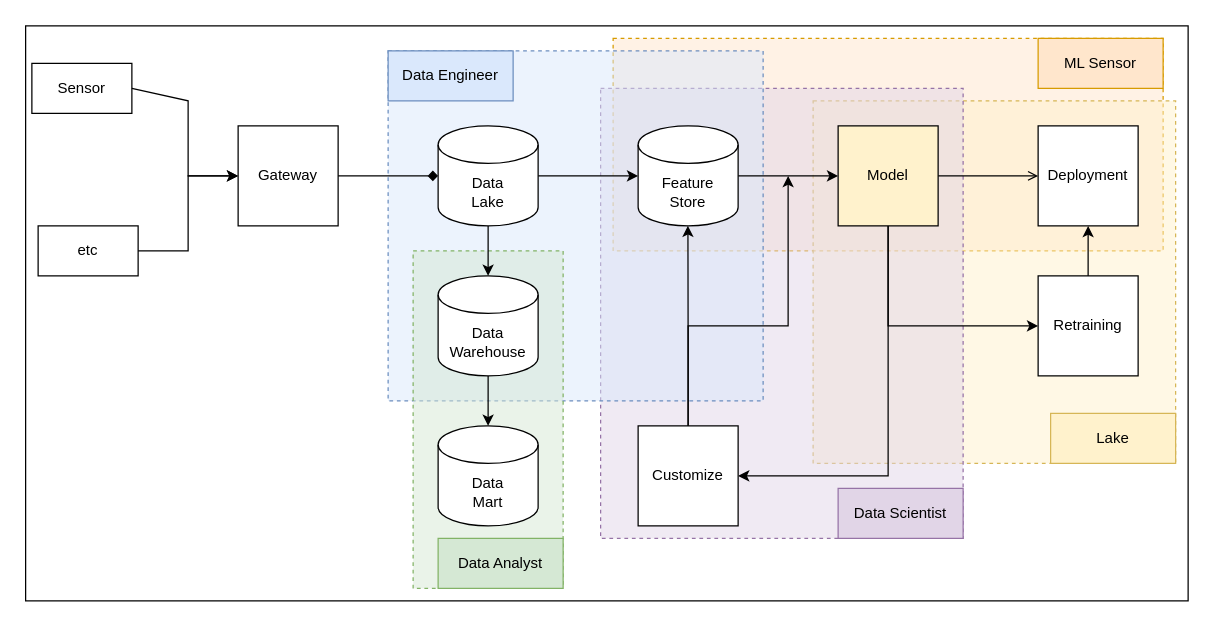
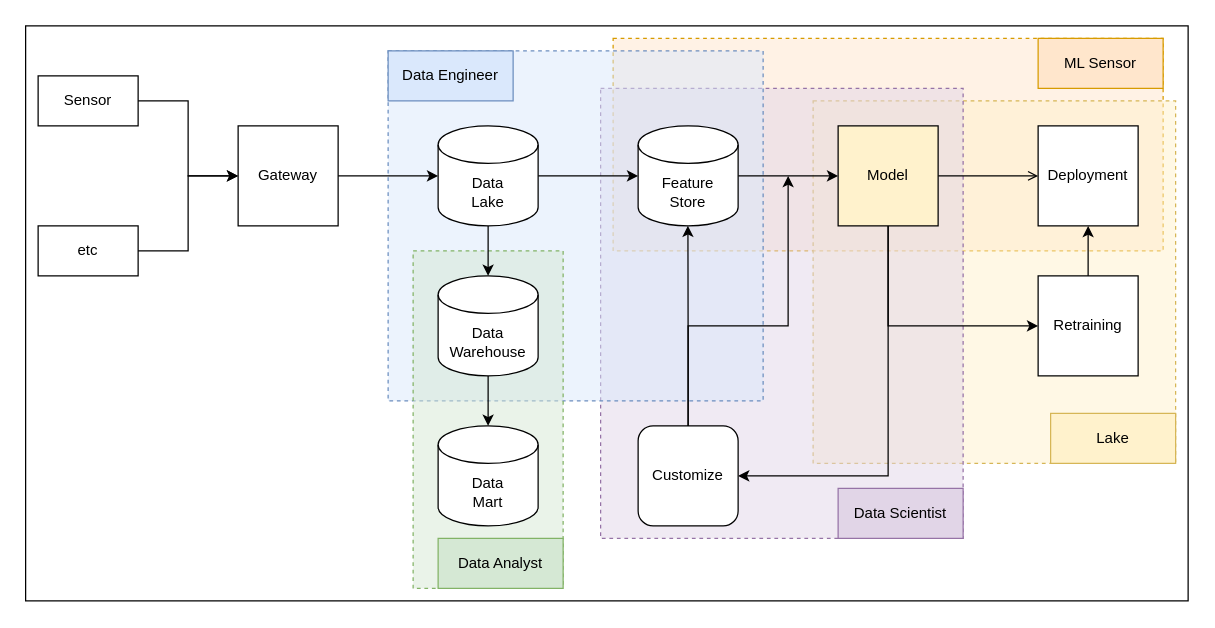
(82, 88) -> (88, 101)
(427, 176) -> (428, 176)
(688, 476) -> (688, 476)
